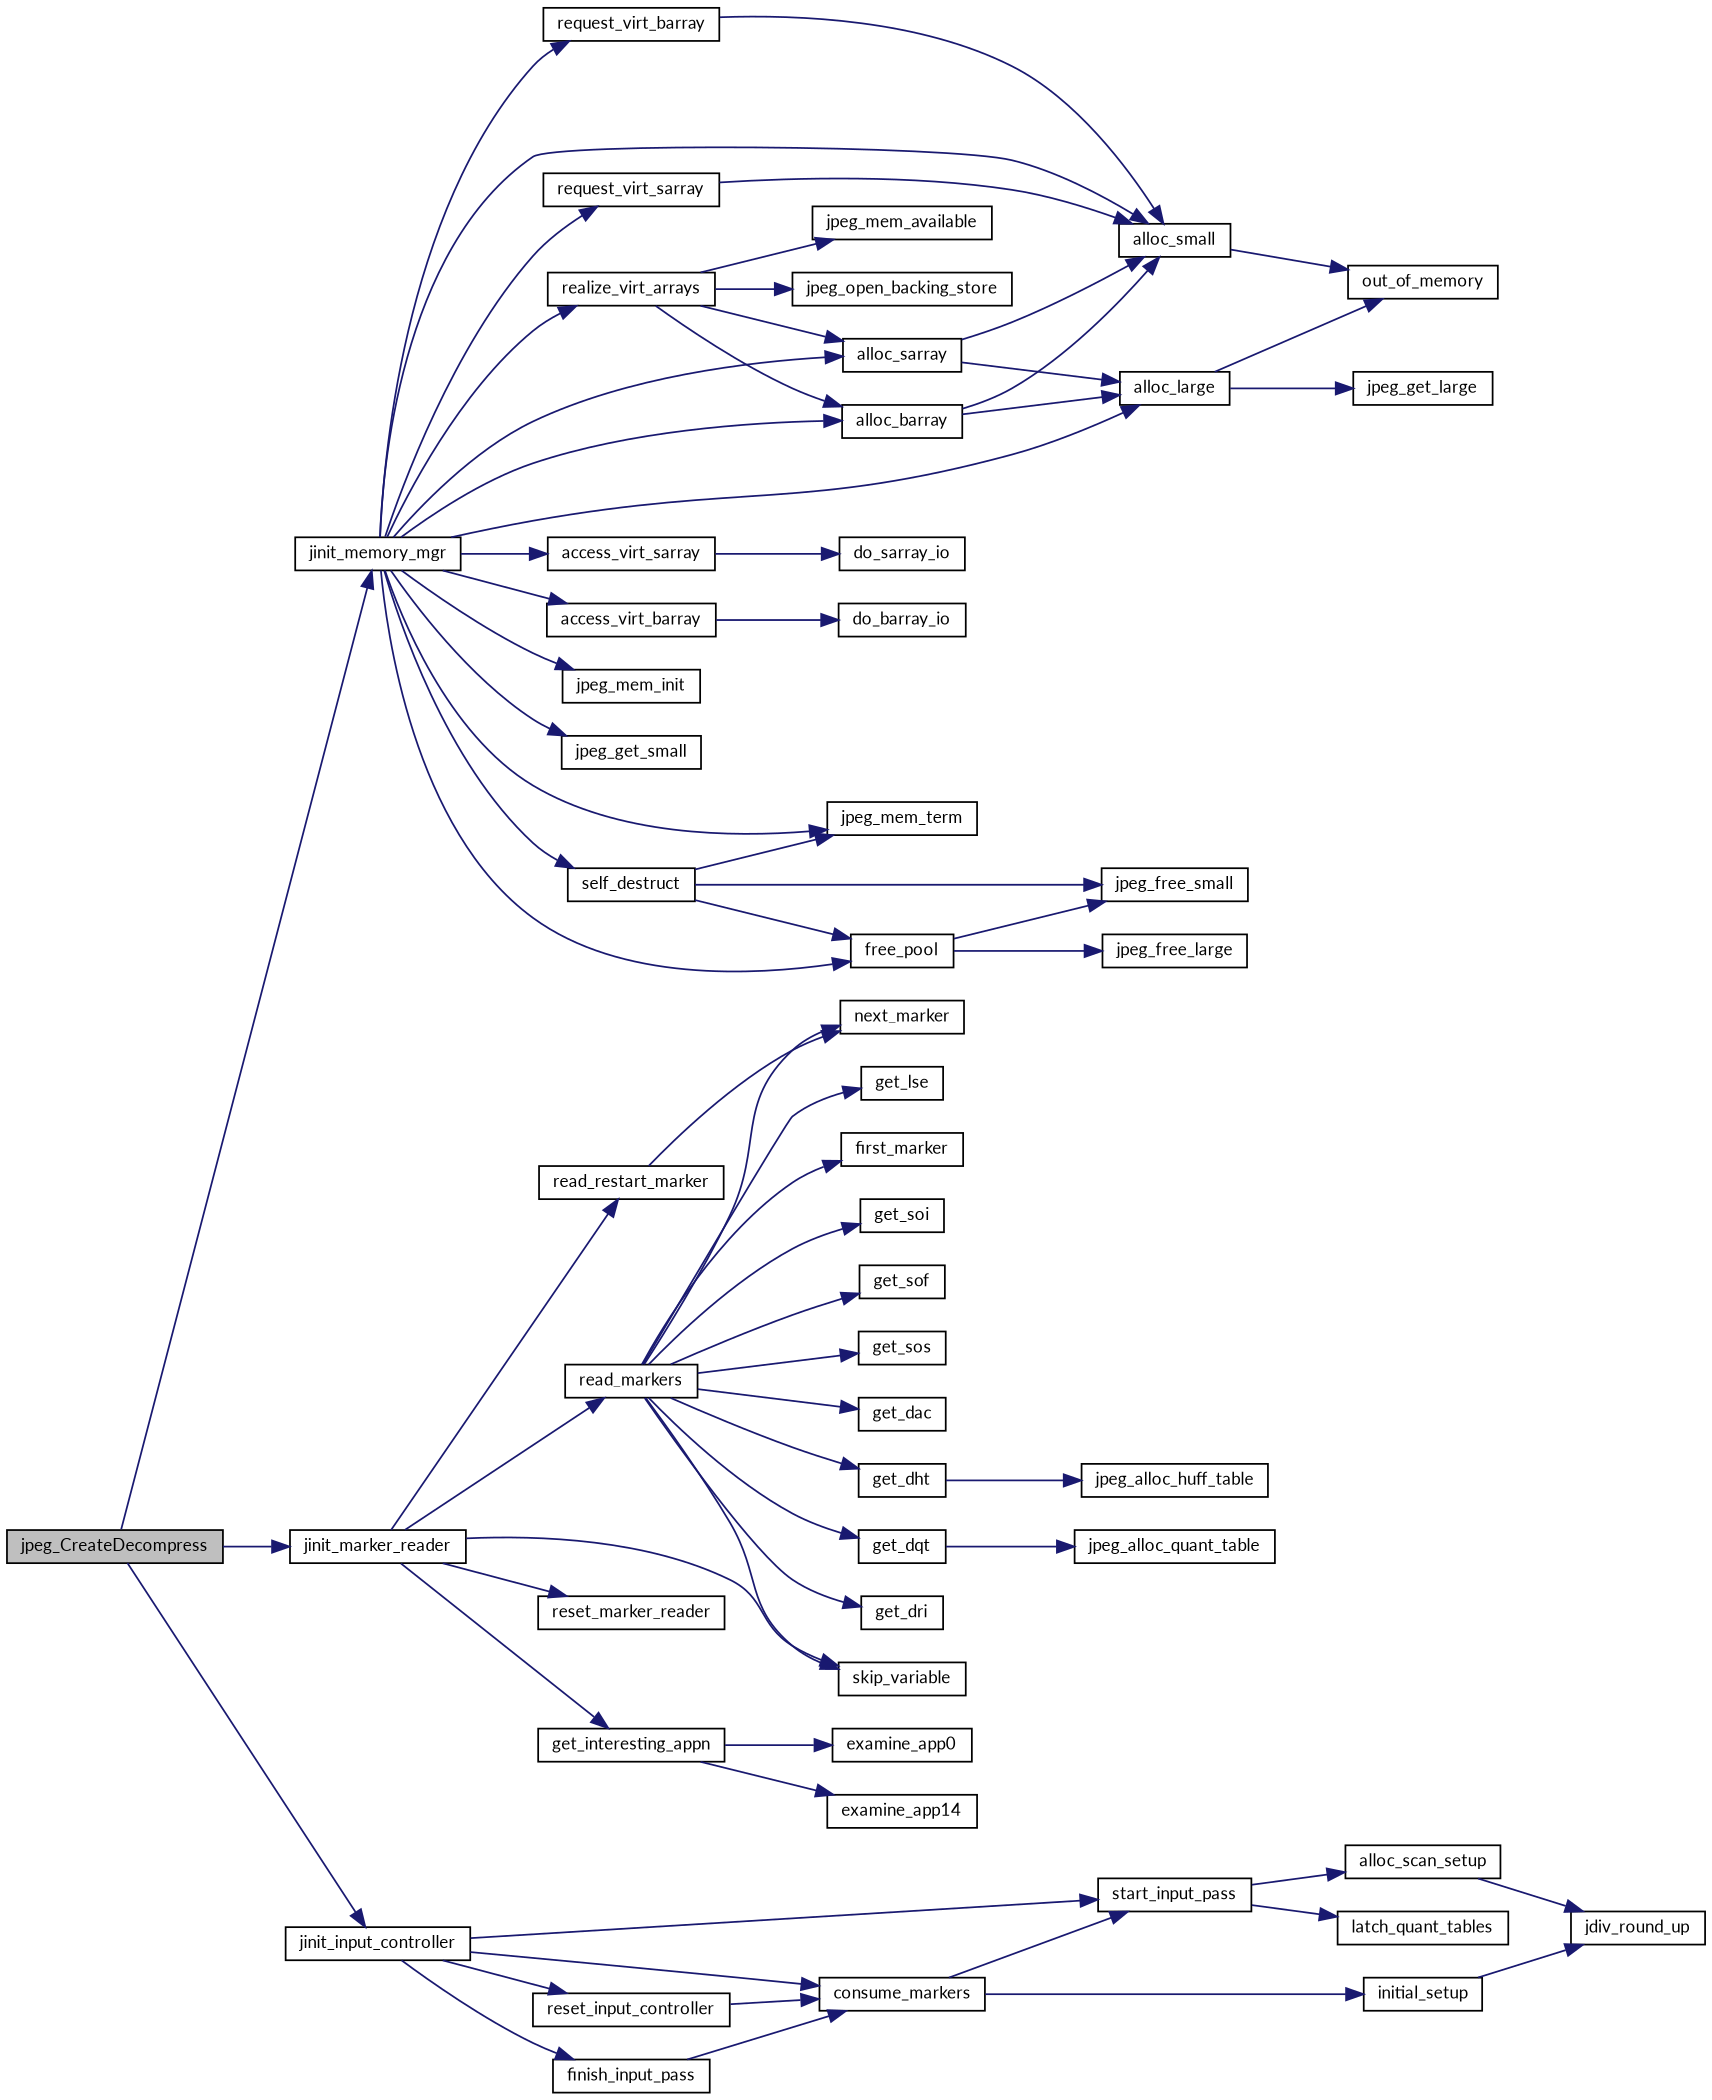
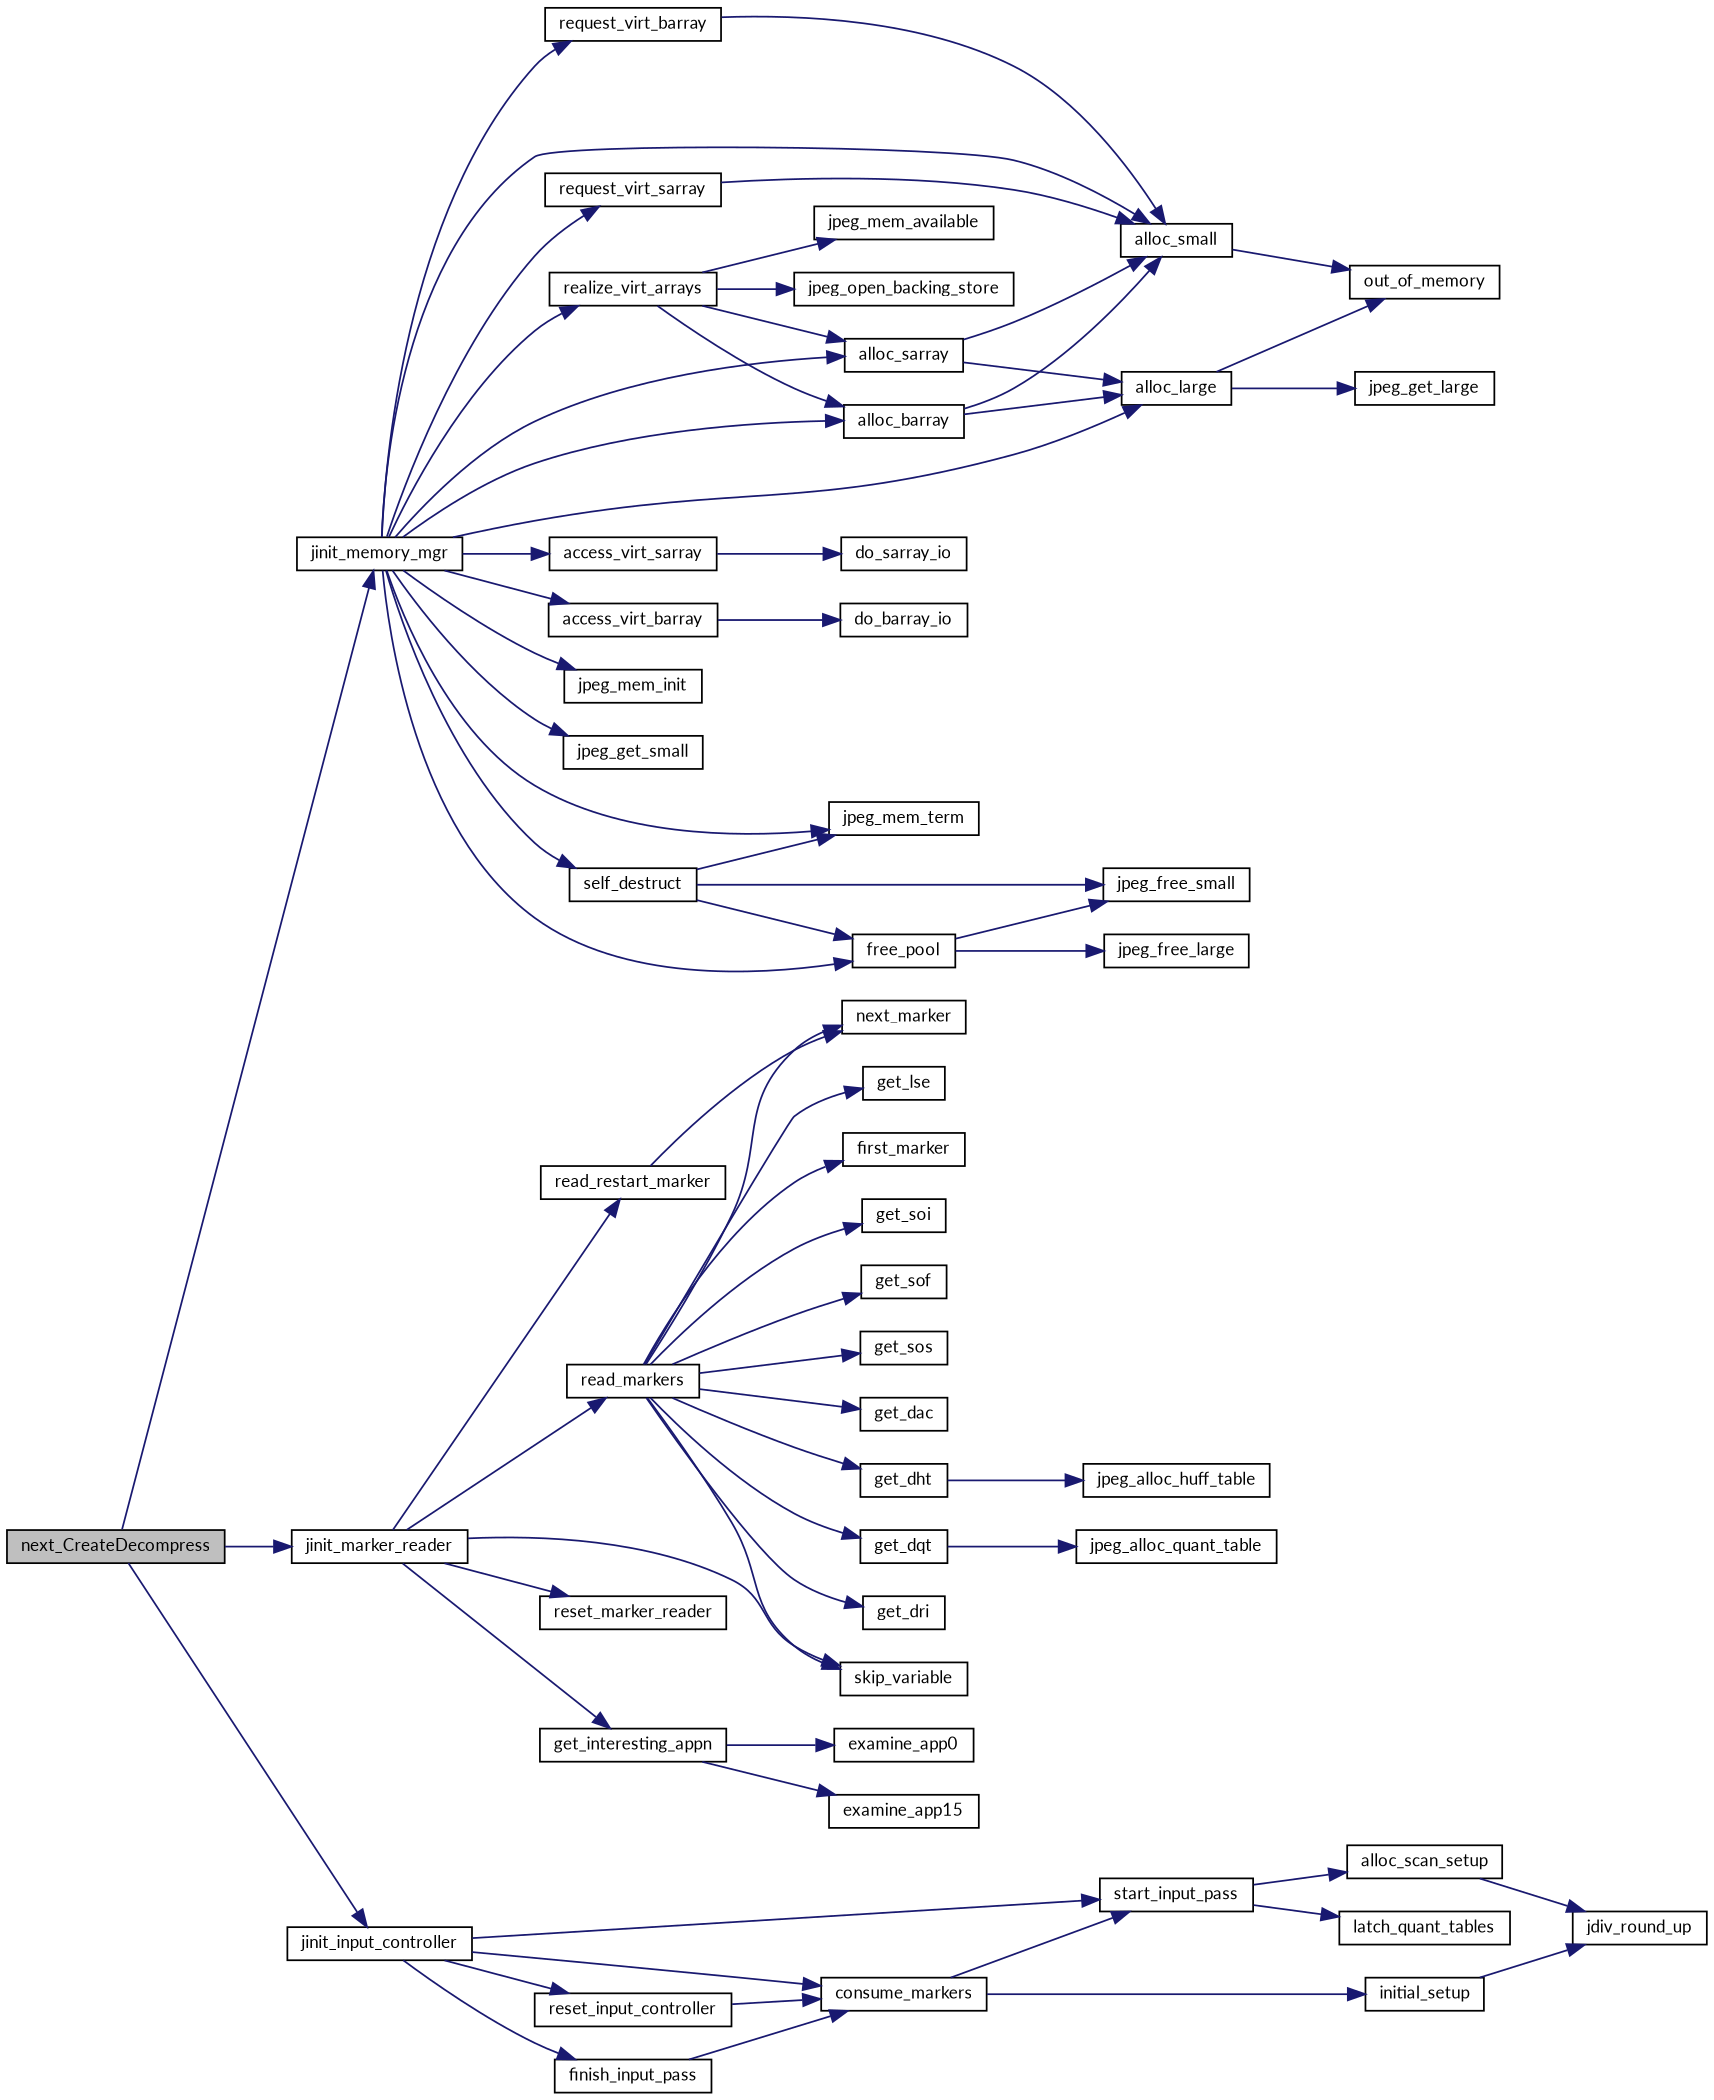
(115, 1547) -> (116, 1547)
(902, 1811) -> (904, 1811)
